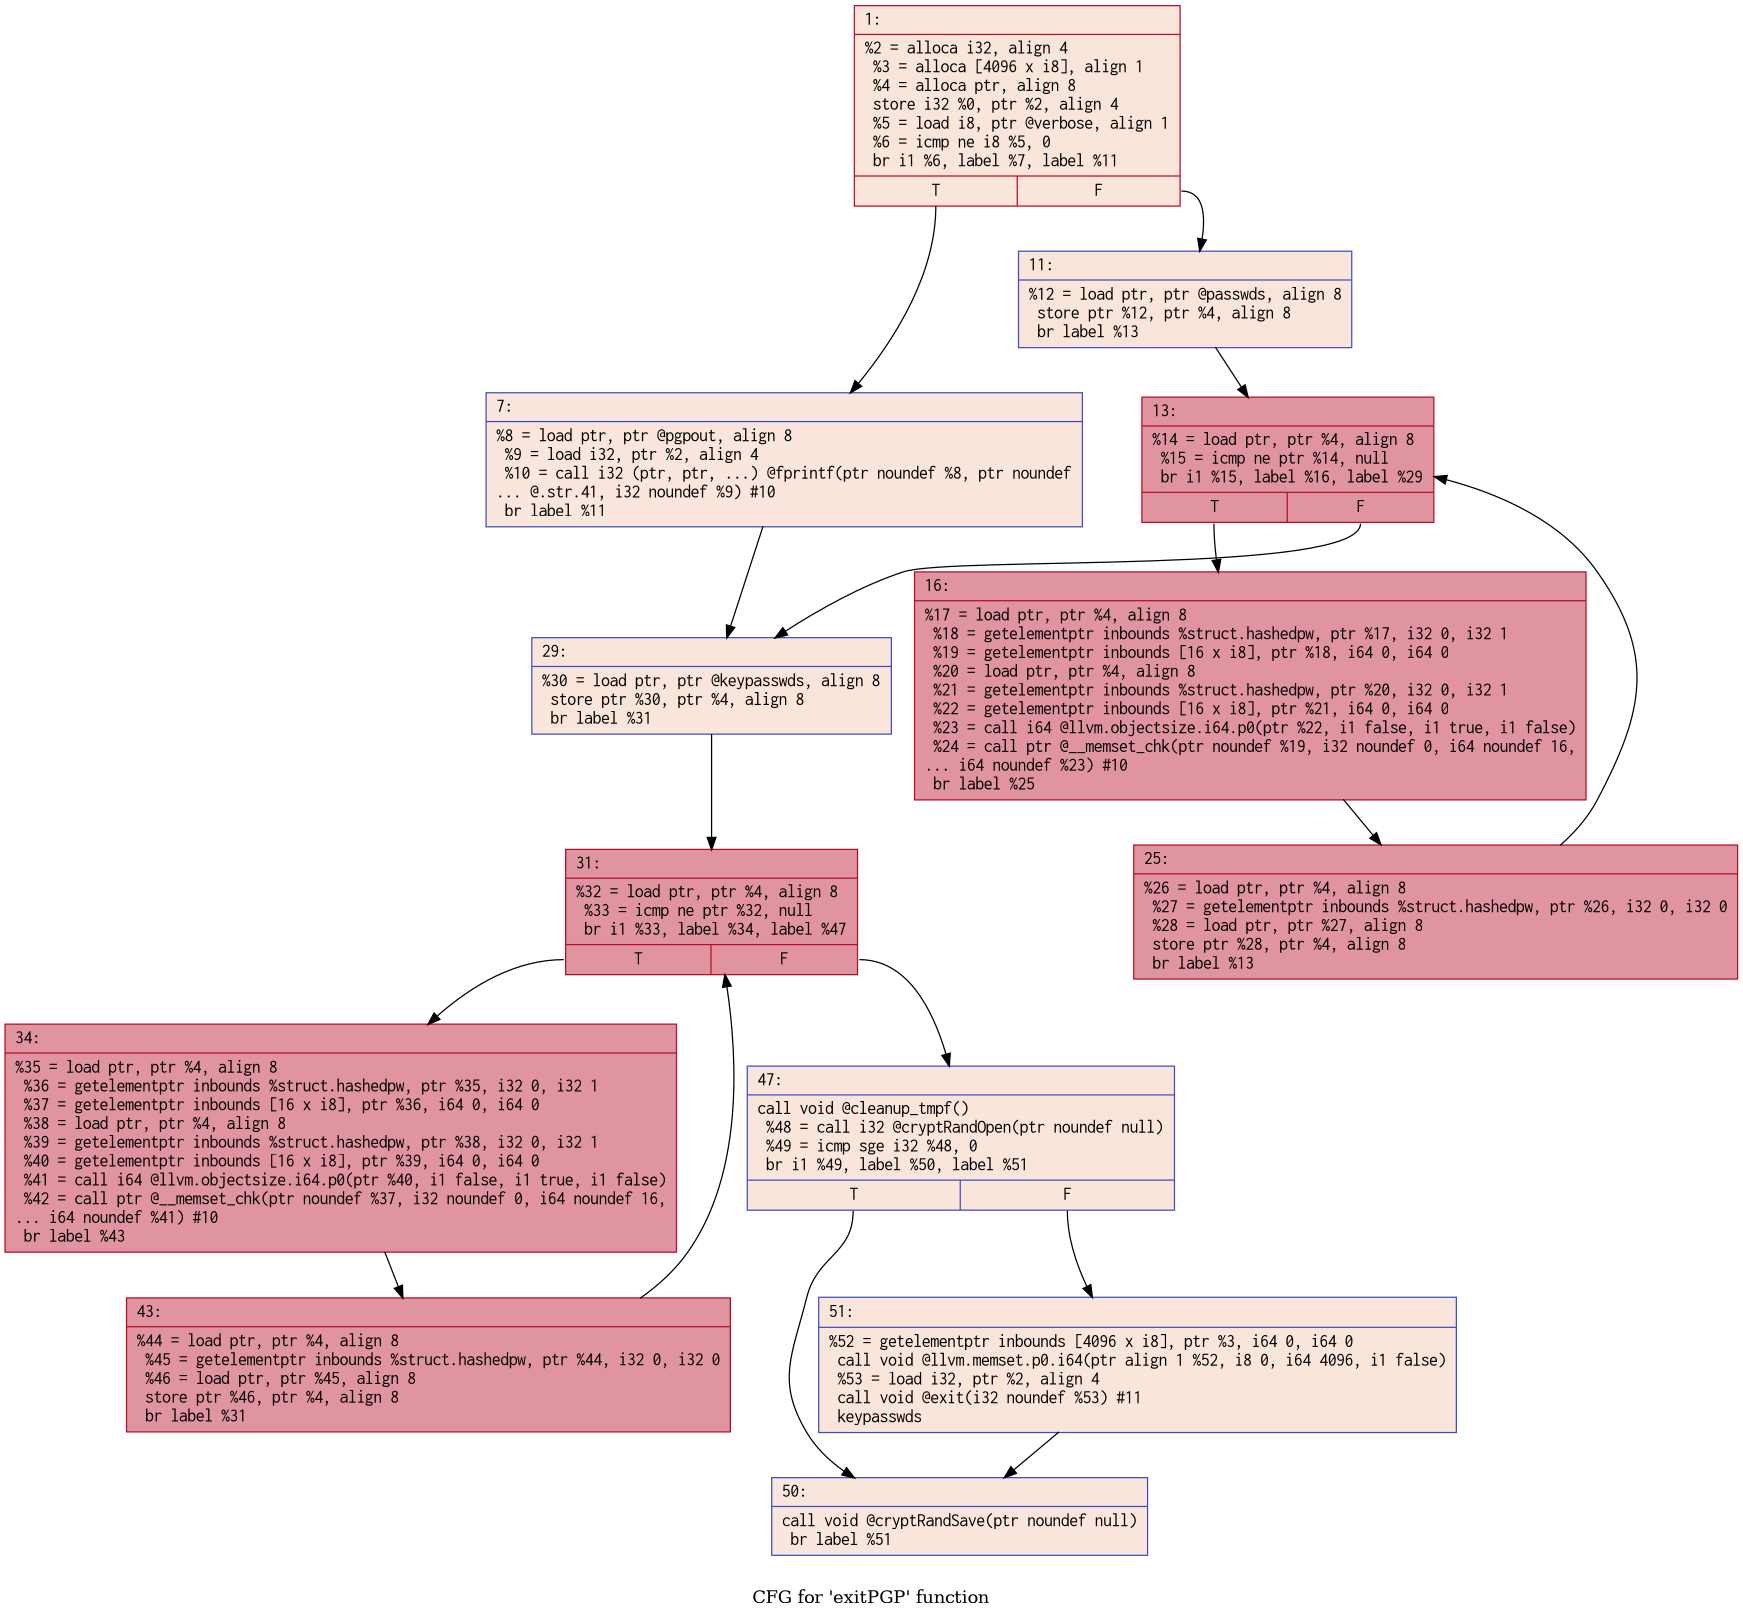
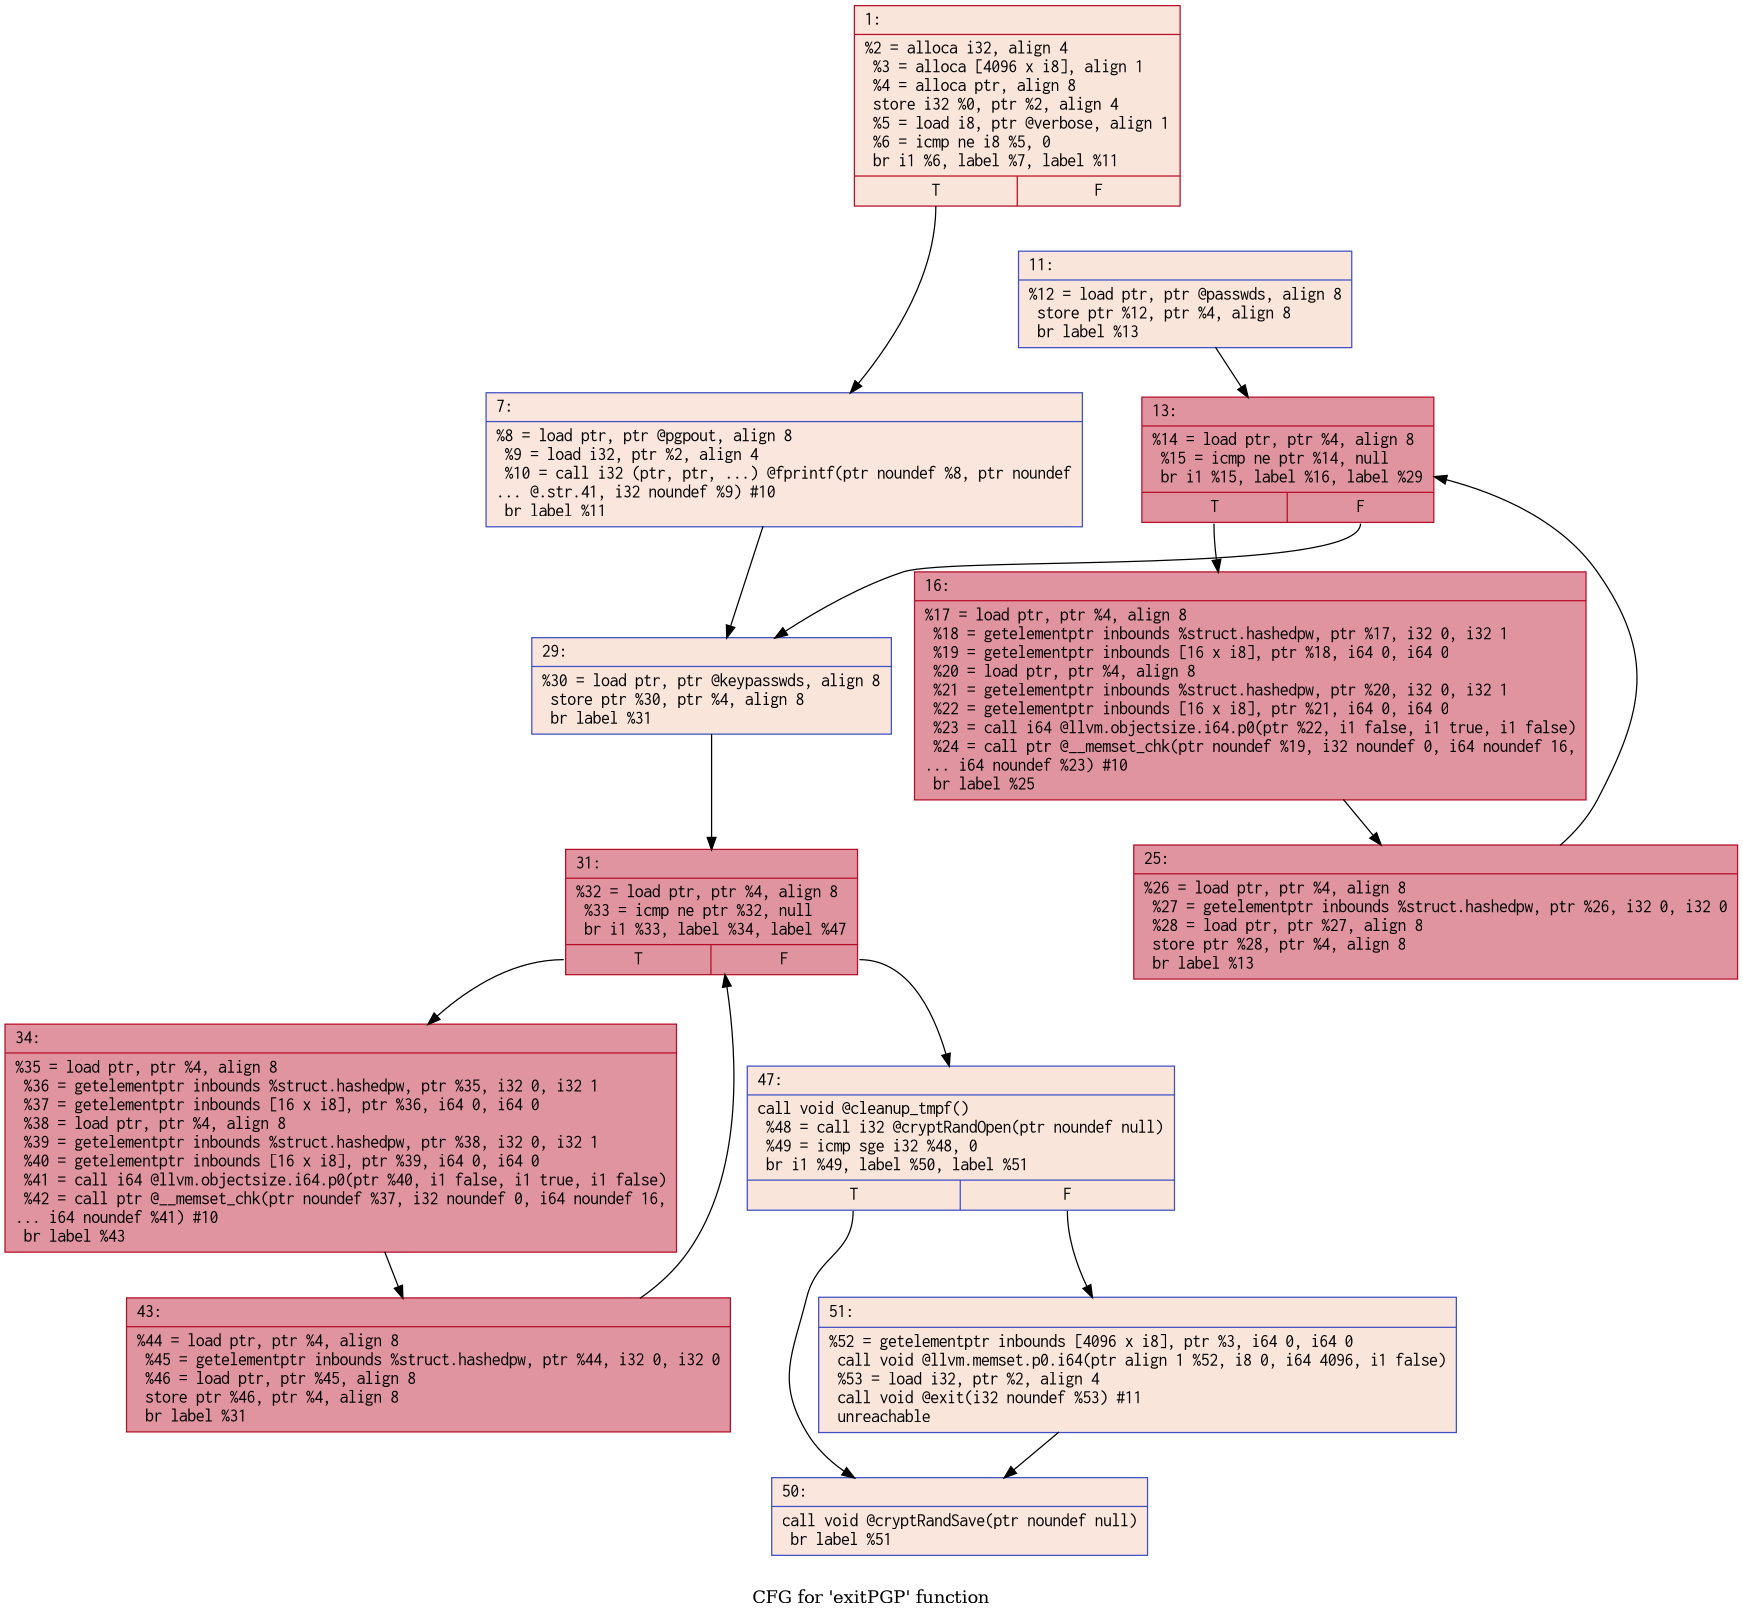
(1202, 209) -> none
(876, 1417) -> (880, 1417)
